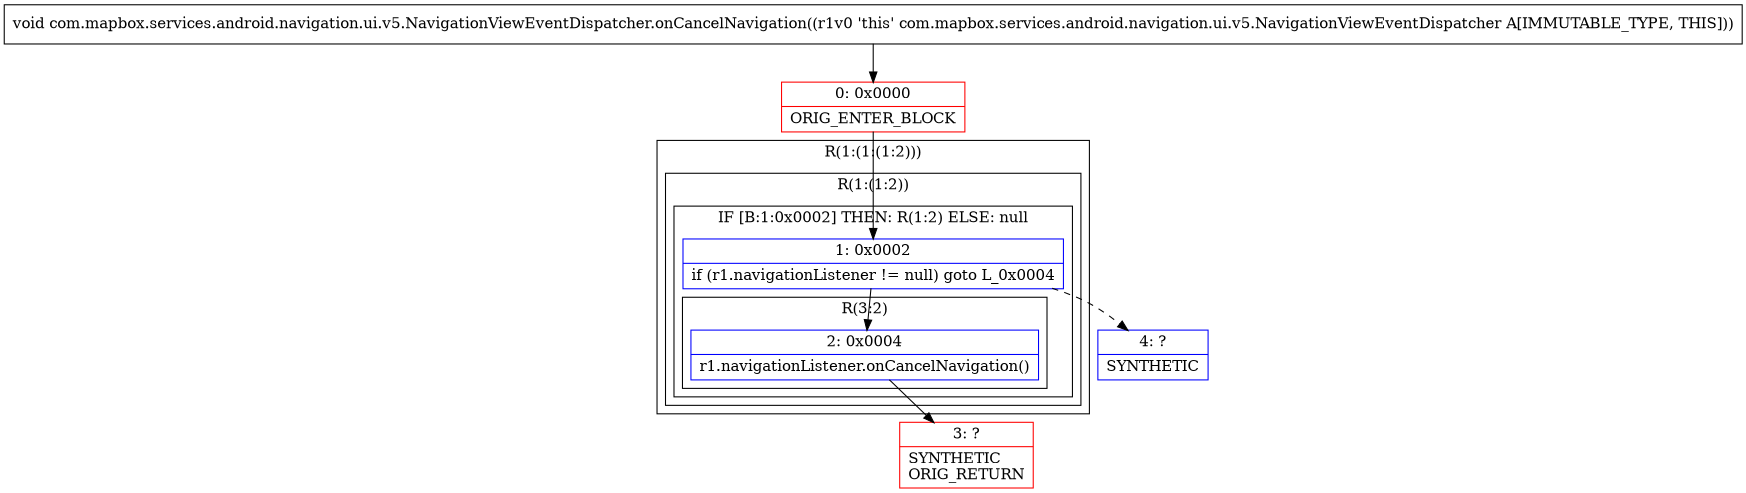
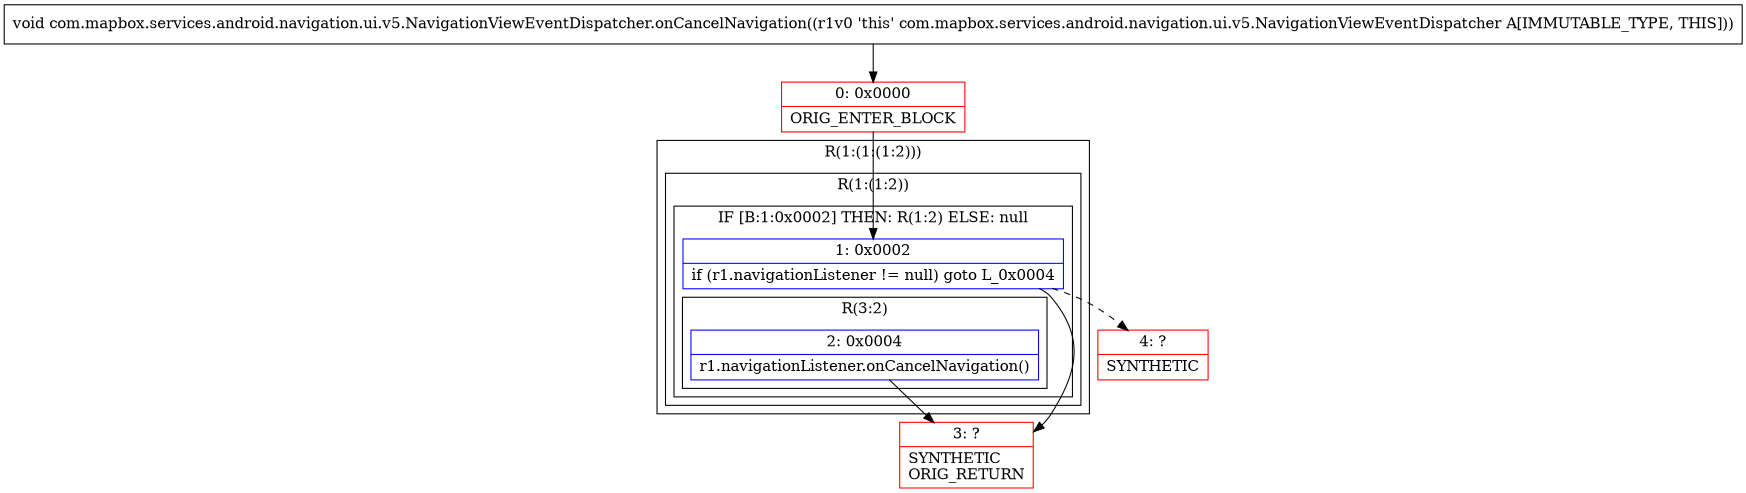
(869, 304) -> (1065, 389)
(1153, 355) -> (1153, 355)
